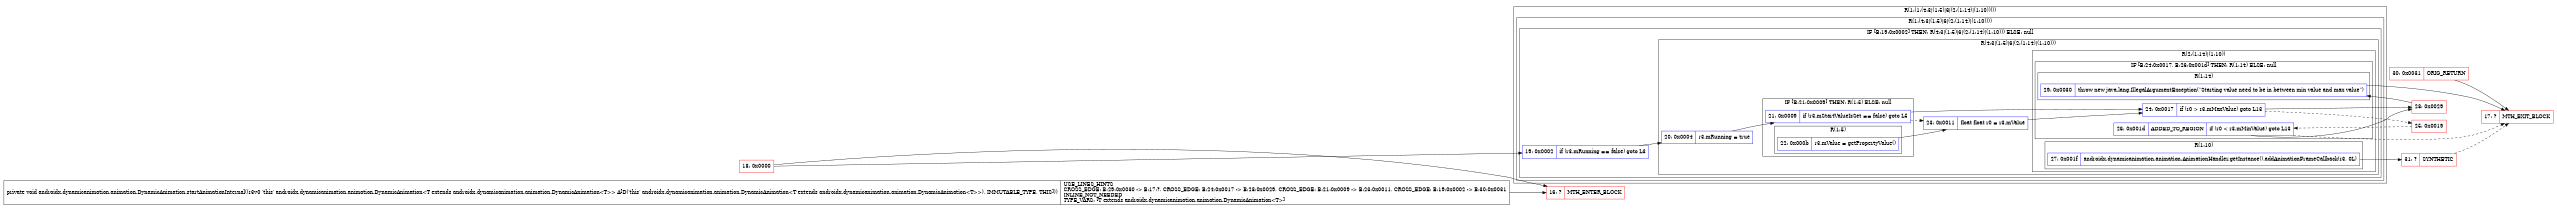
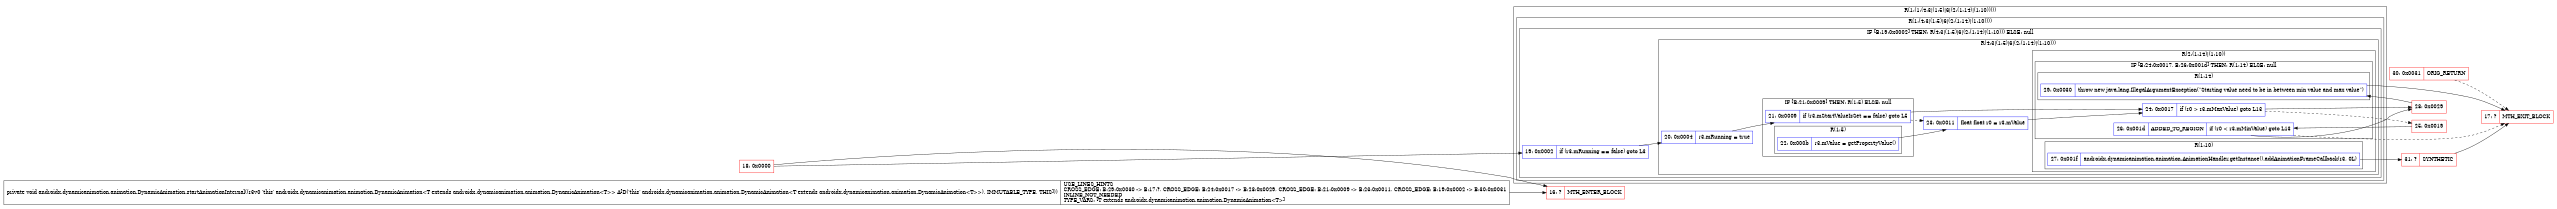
(2481, 92) -> (2481, 92)
(2355, 127) -> (2355, 127)
(2481, 141) -> (2481, 141)
